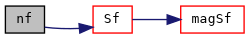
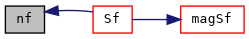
(62, 29) -> (76, 11)
